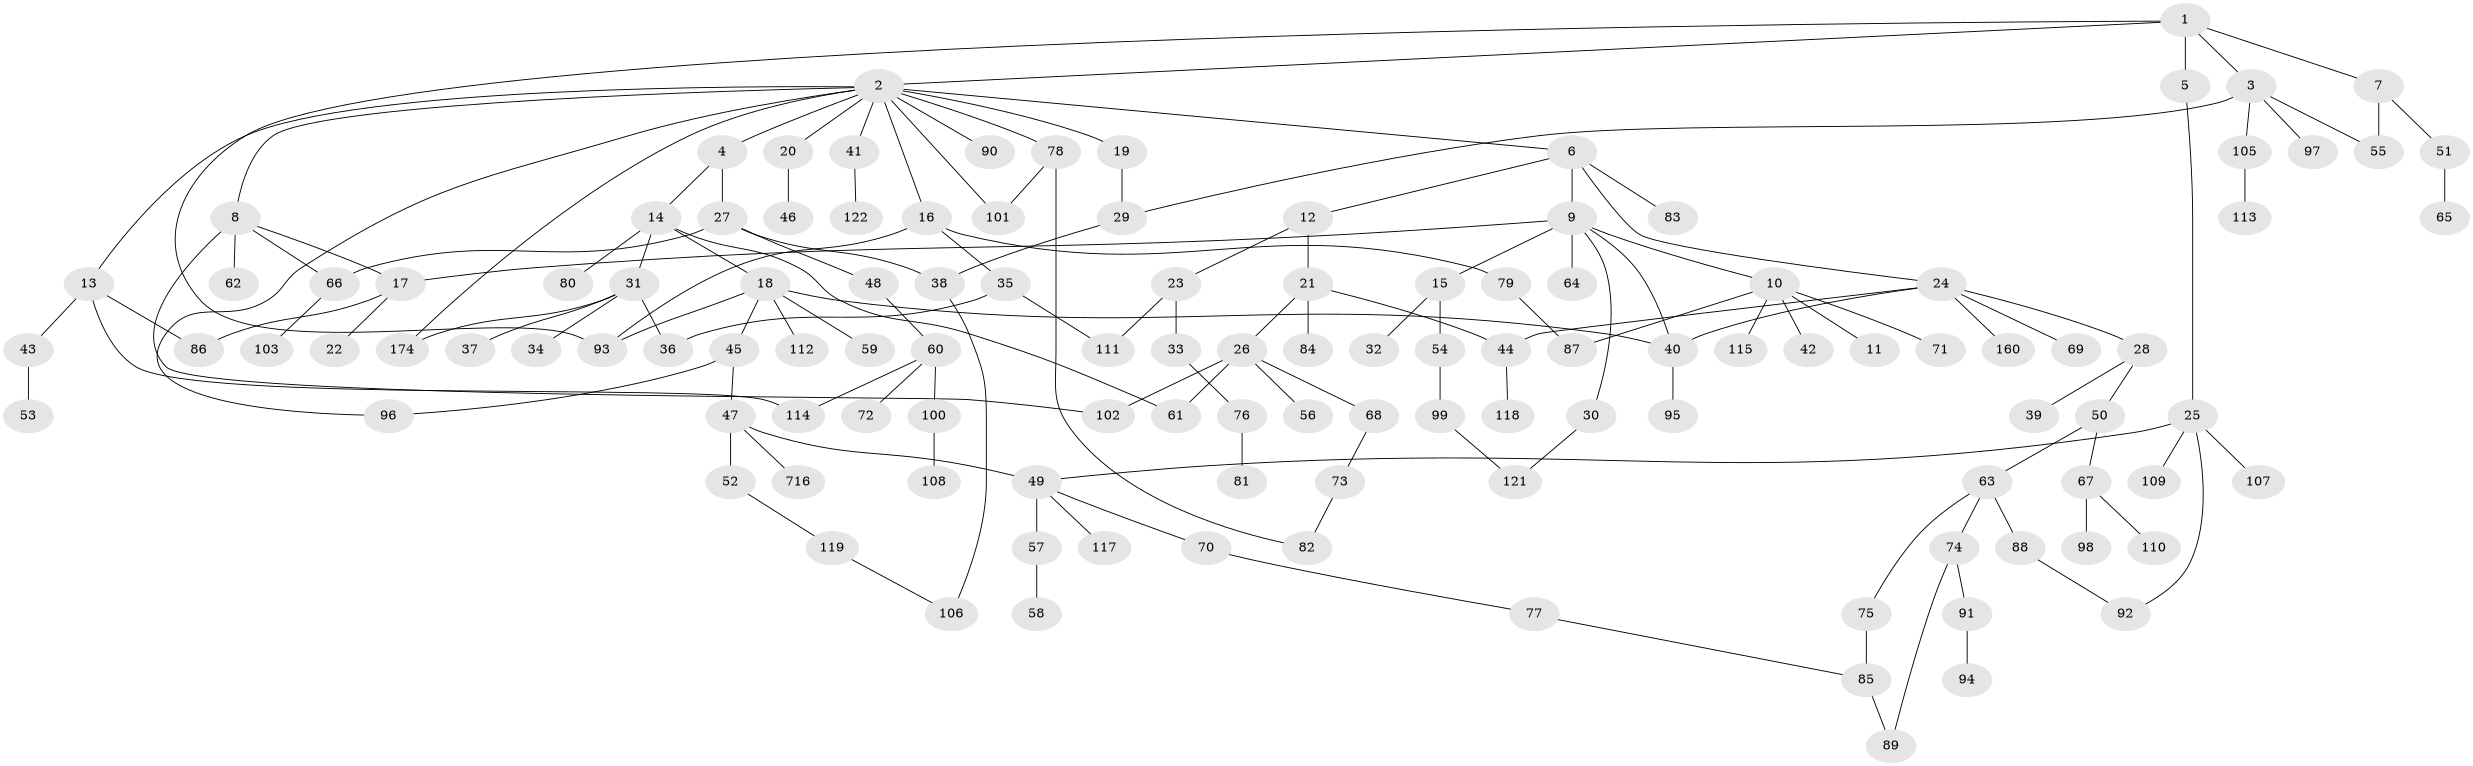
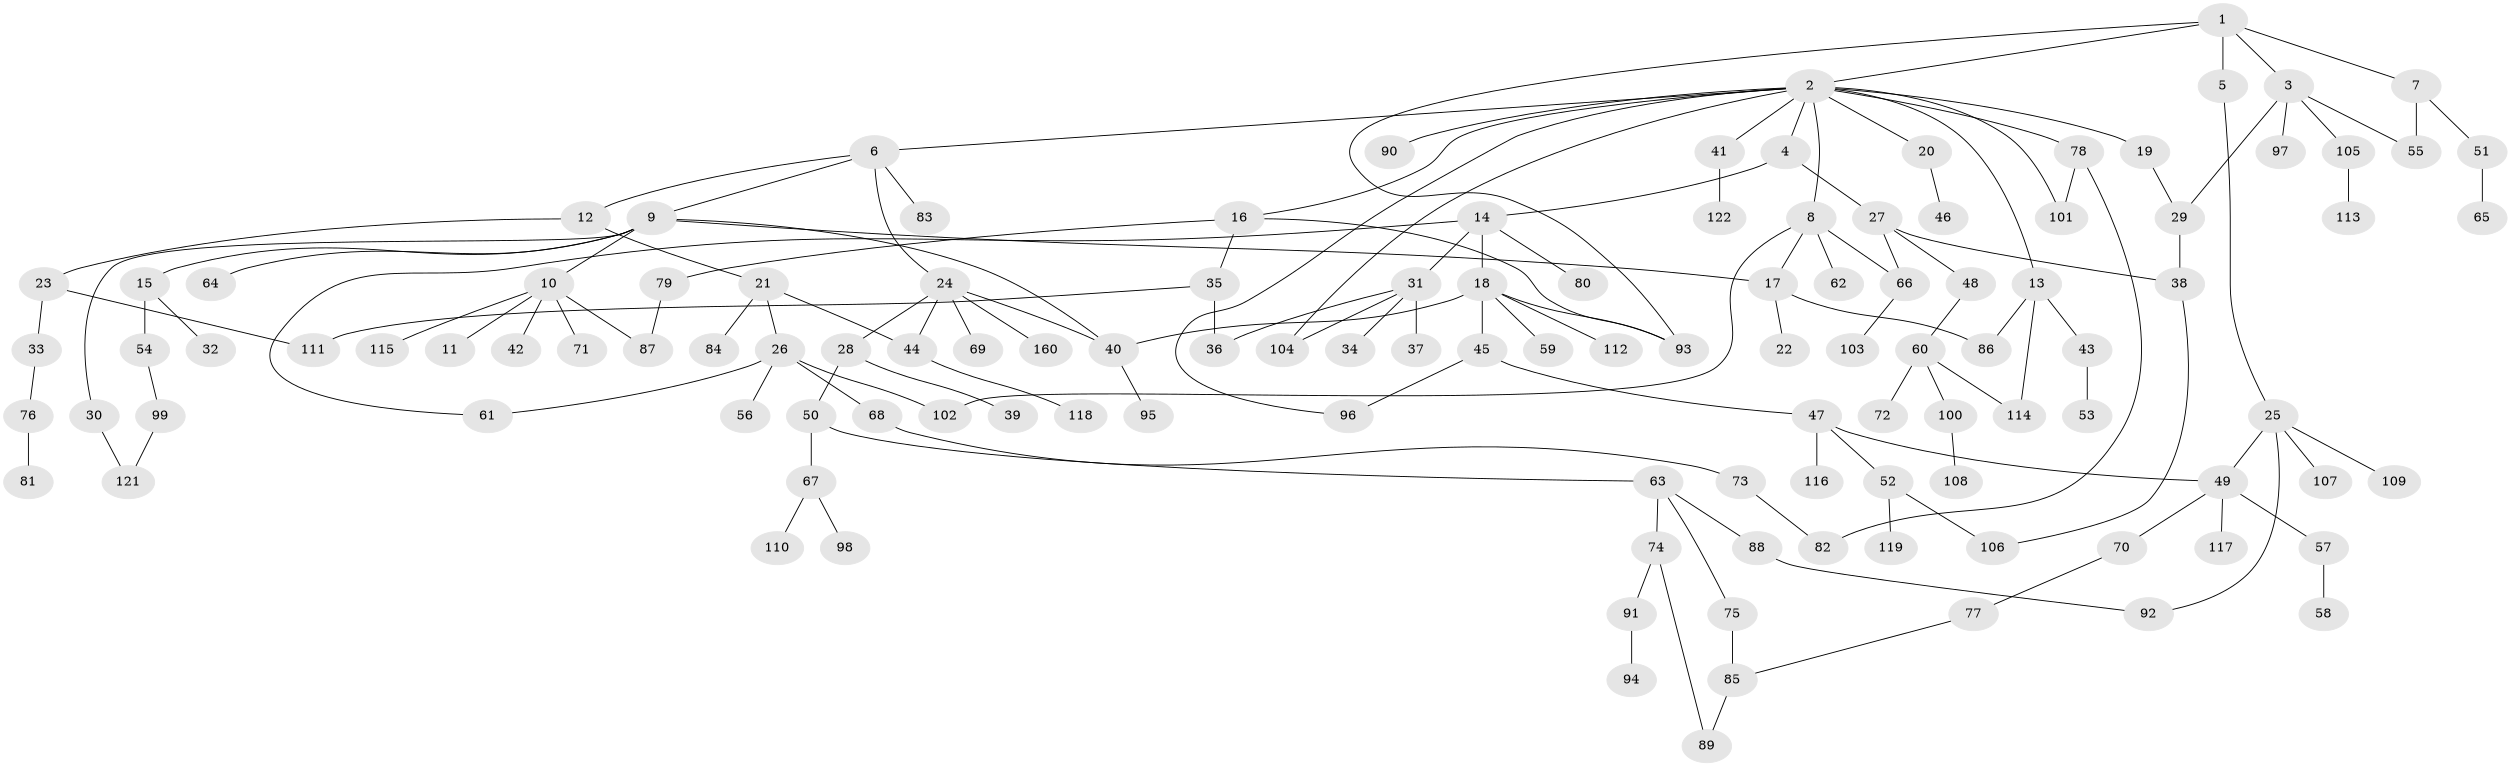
(402, 350) -> (1282, 350)
(798, 482) -> (1817, 482)
(892, 581) -> (1947, 519)
